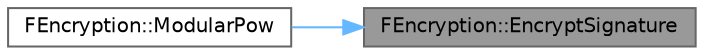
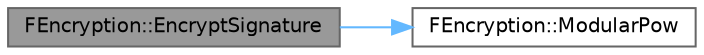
(317, 27) -> (366, 27)
